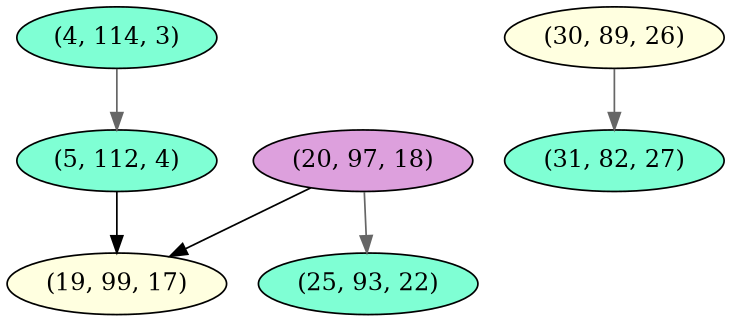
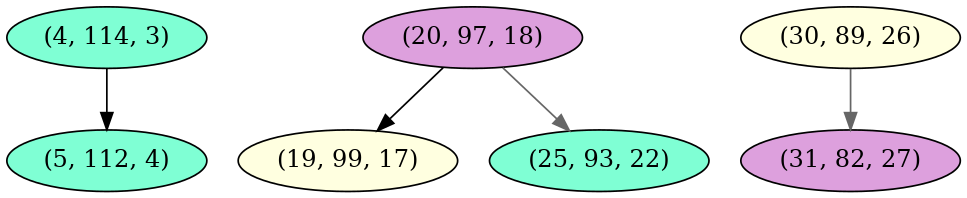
(117, 91) -> (107, 91)
(614, 161) -> (851, 161)
(117, 214) -> none
